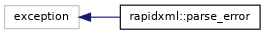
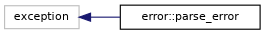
(190, 17) -> (190, 17)
